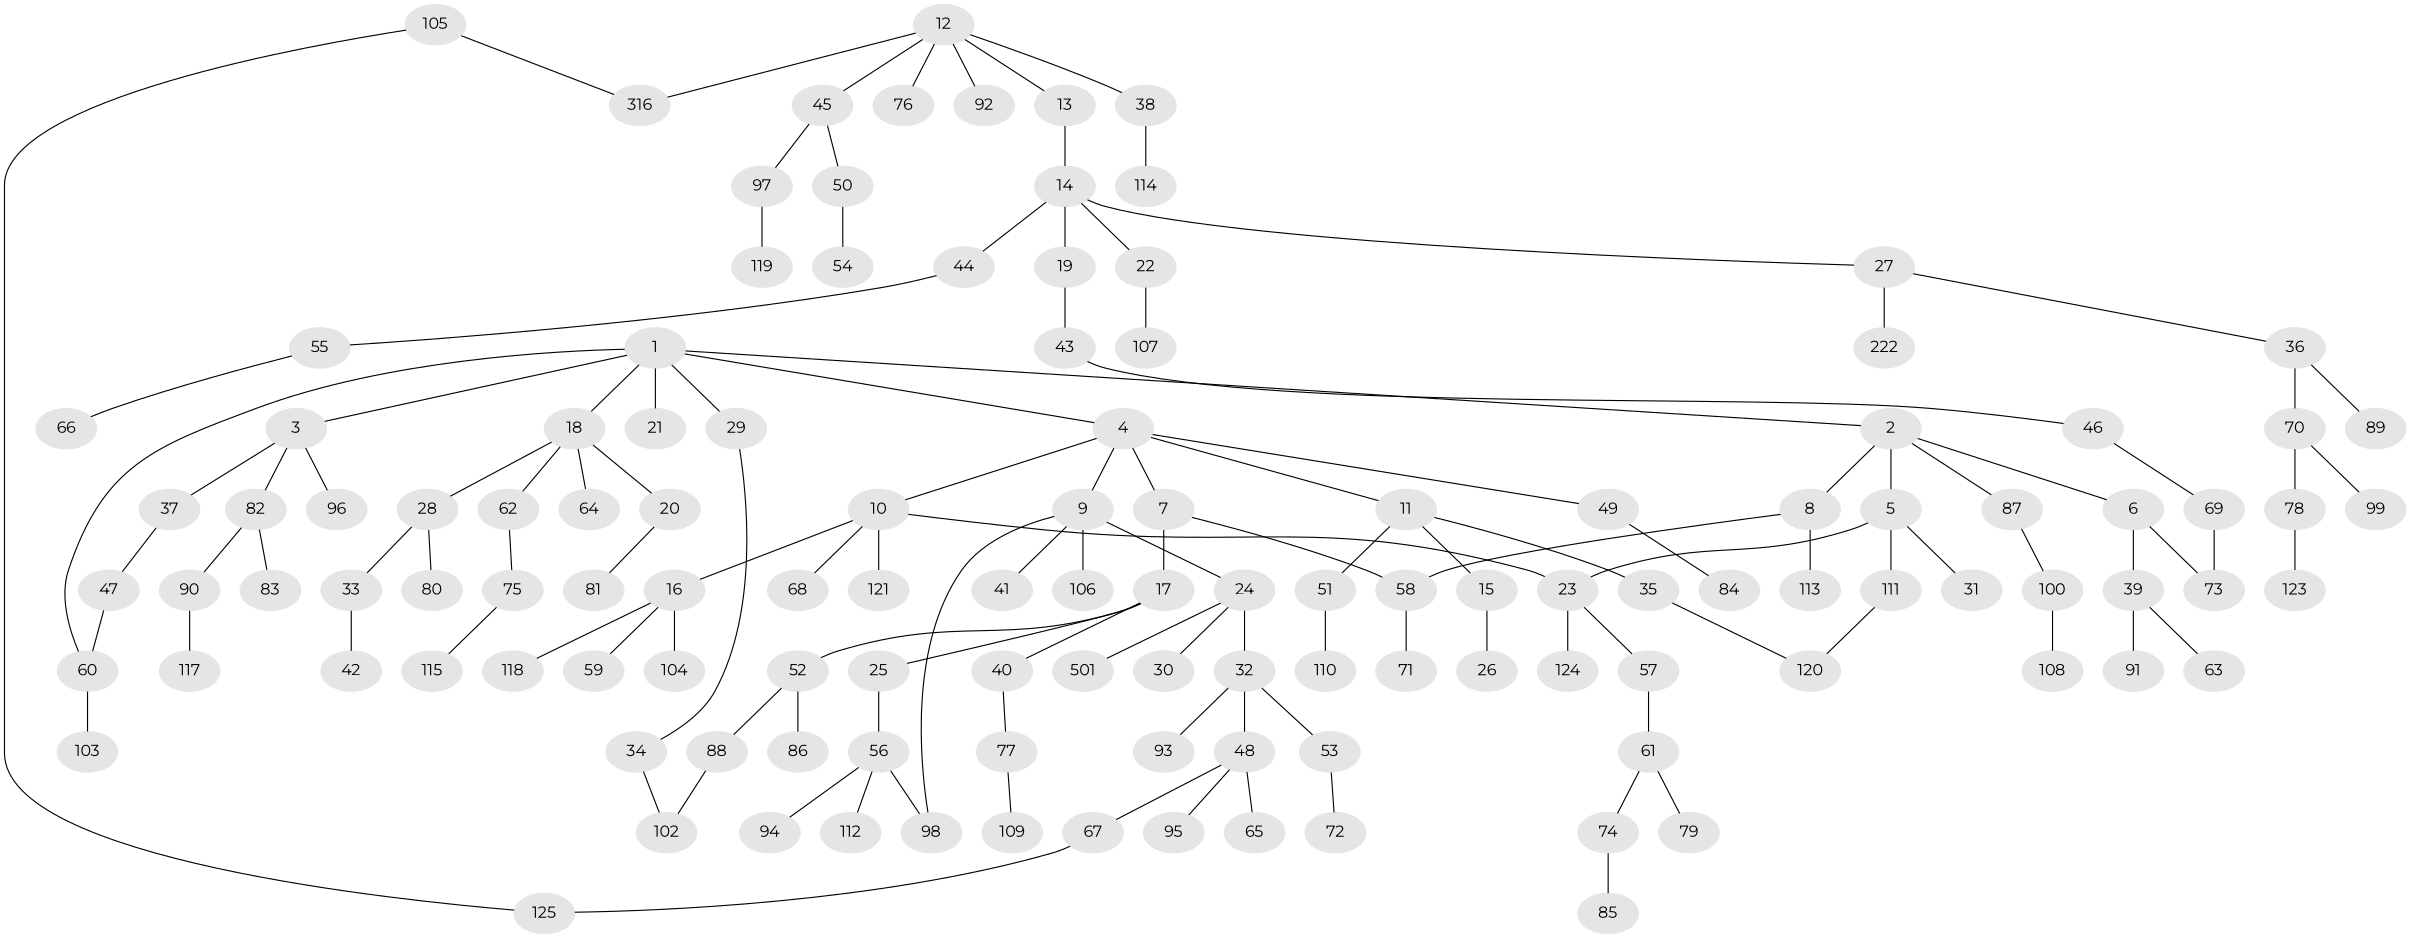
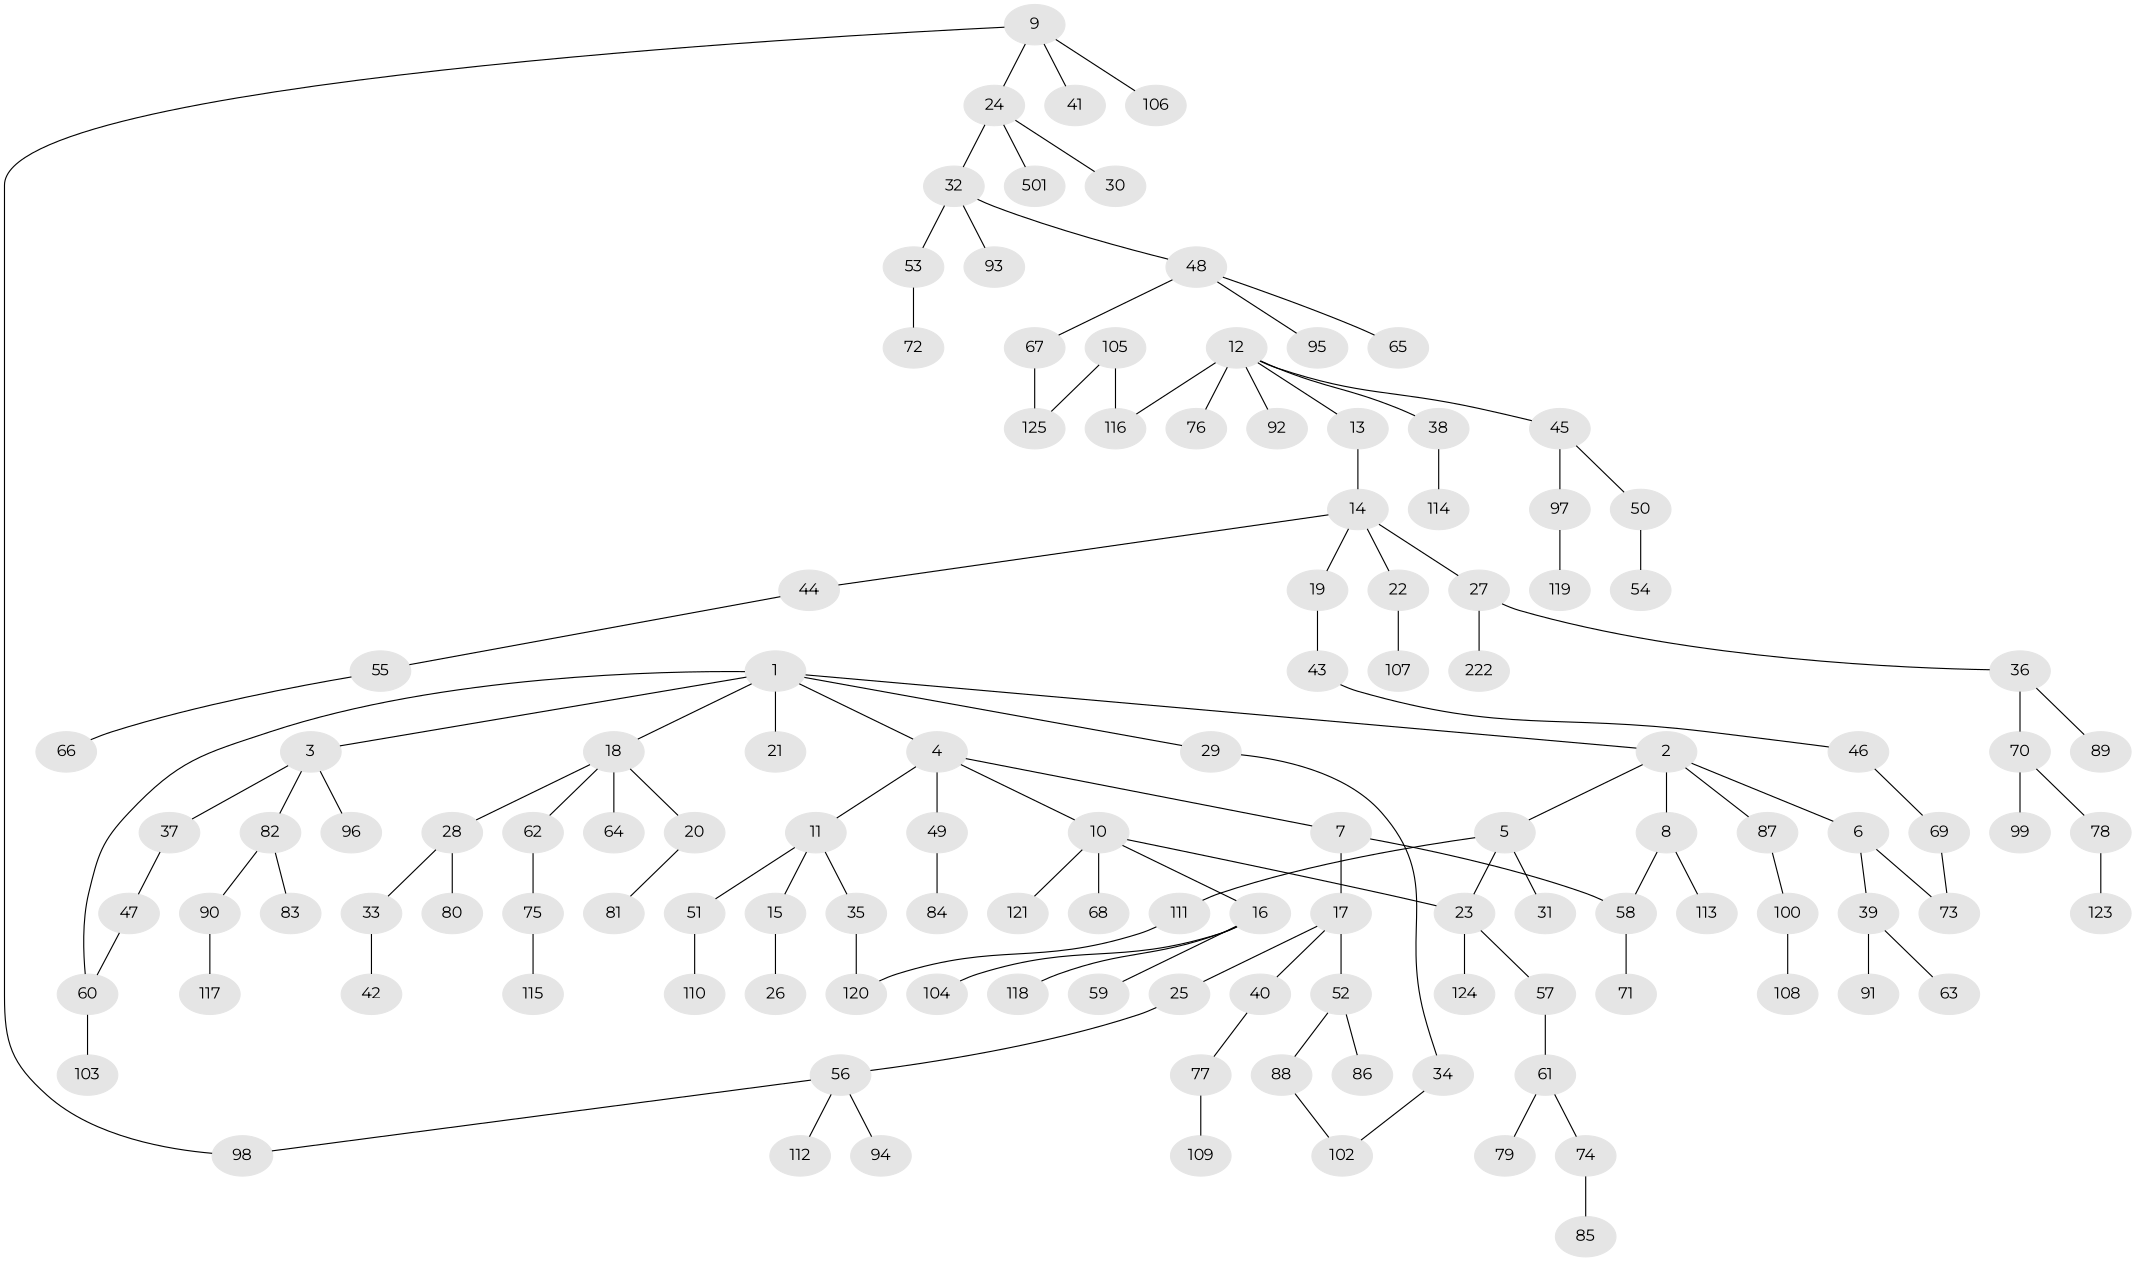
(640, 105) -> (1115, 429)
(1103, 469) -> none
